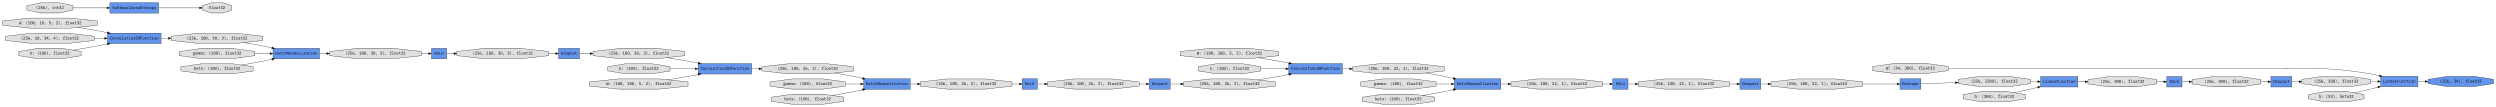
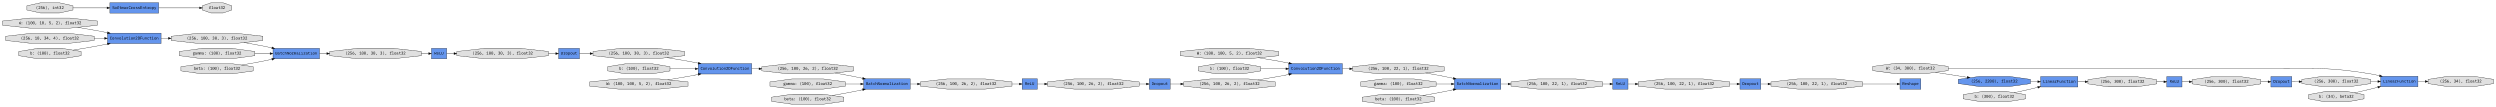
(1994, 81) -> (1994, 81)
(2461, 81) -> (2461, 81)
(1938, 83) -> (1951, 75)
